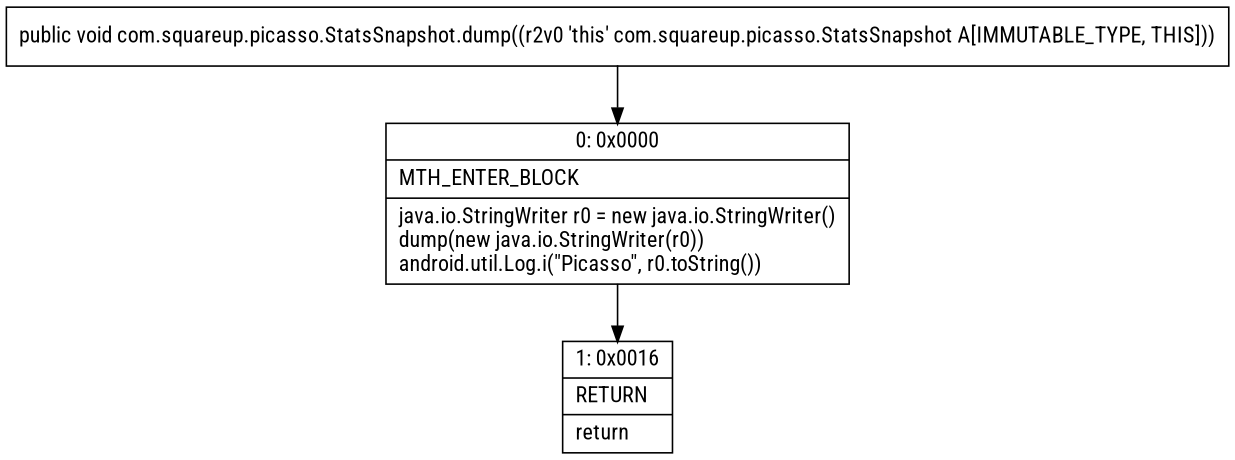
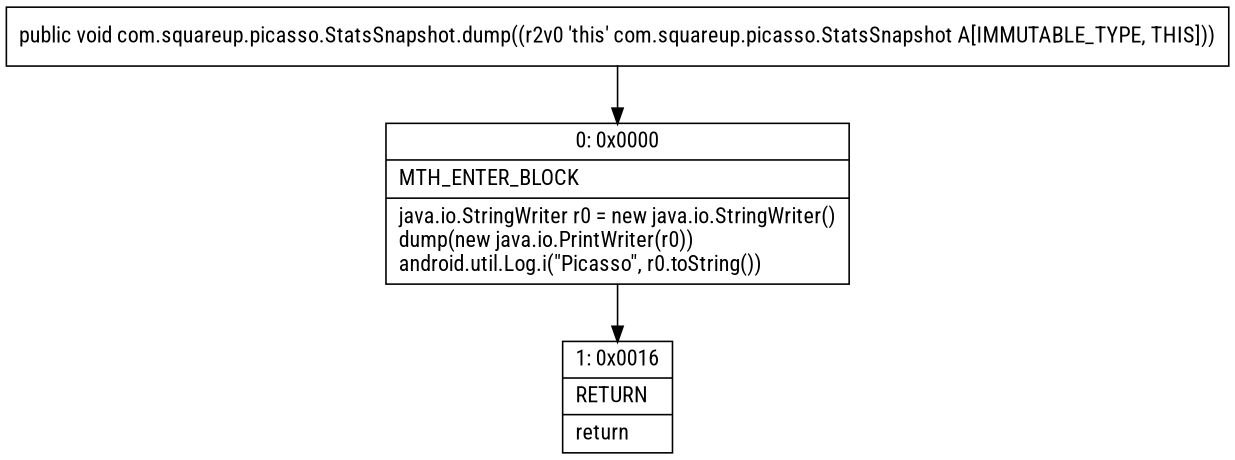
(552, 240) -> (547, 240)
